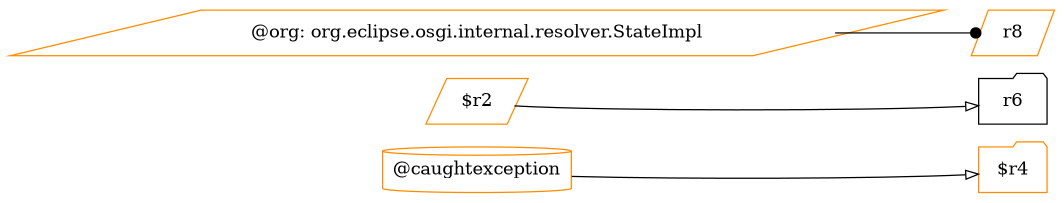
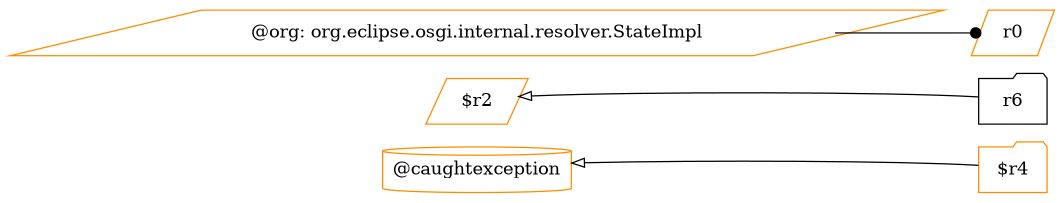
(1013, 33) -> (1013, 33)
(740, 110) -> (755, 93)
(769, 178) -> (781, 161)
